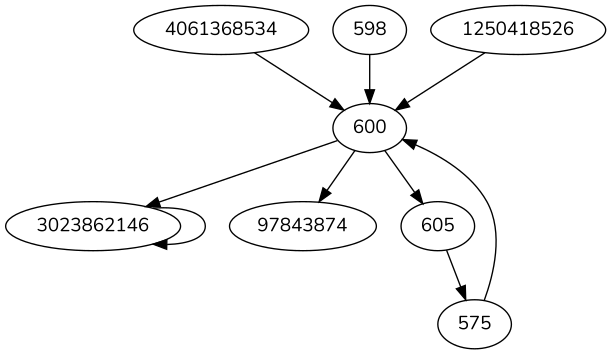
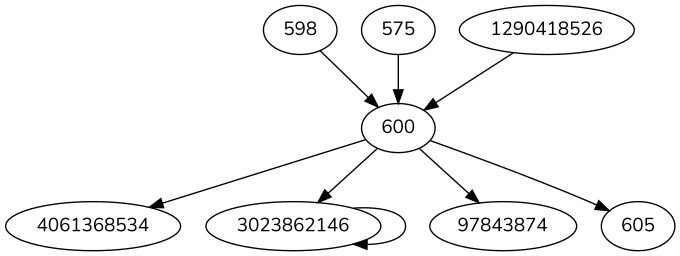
(518, 30) -> (547, 30)
(293, 78) -> (264, 171)
(454, 269) -> none
